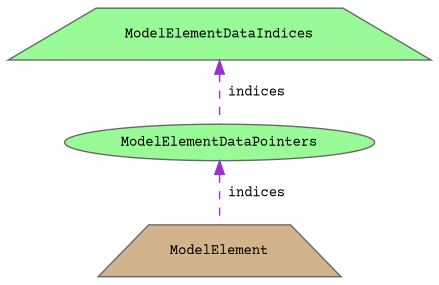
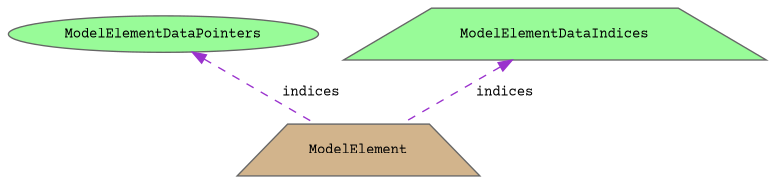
(220, 99) -> (451, 95)
